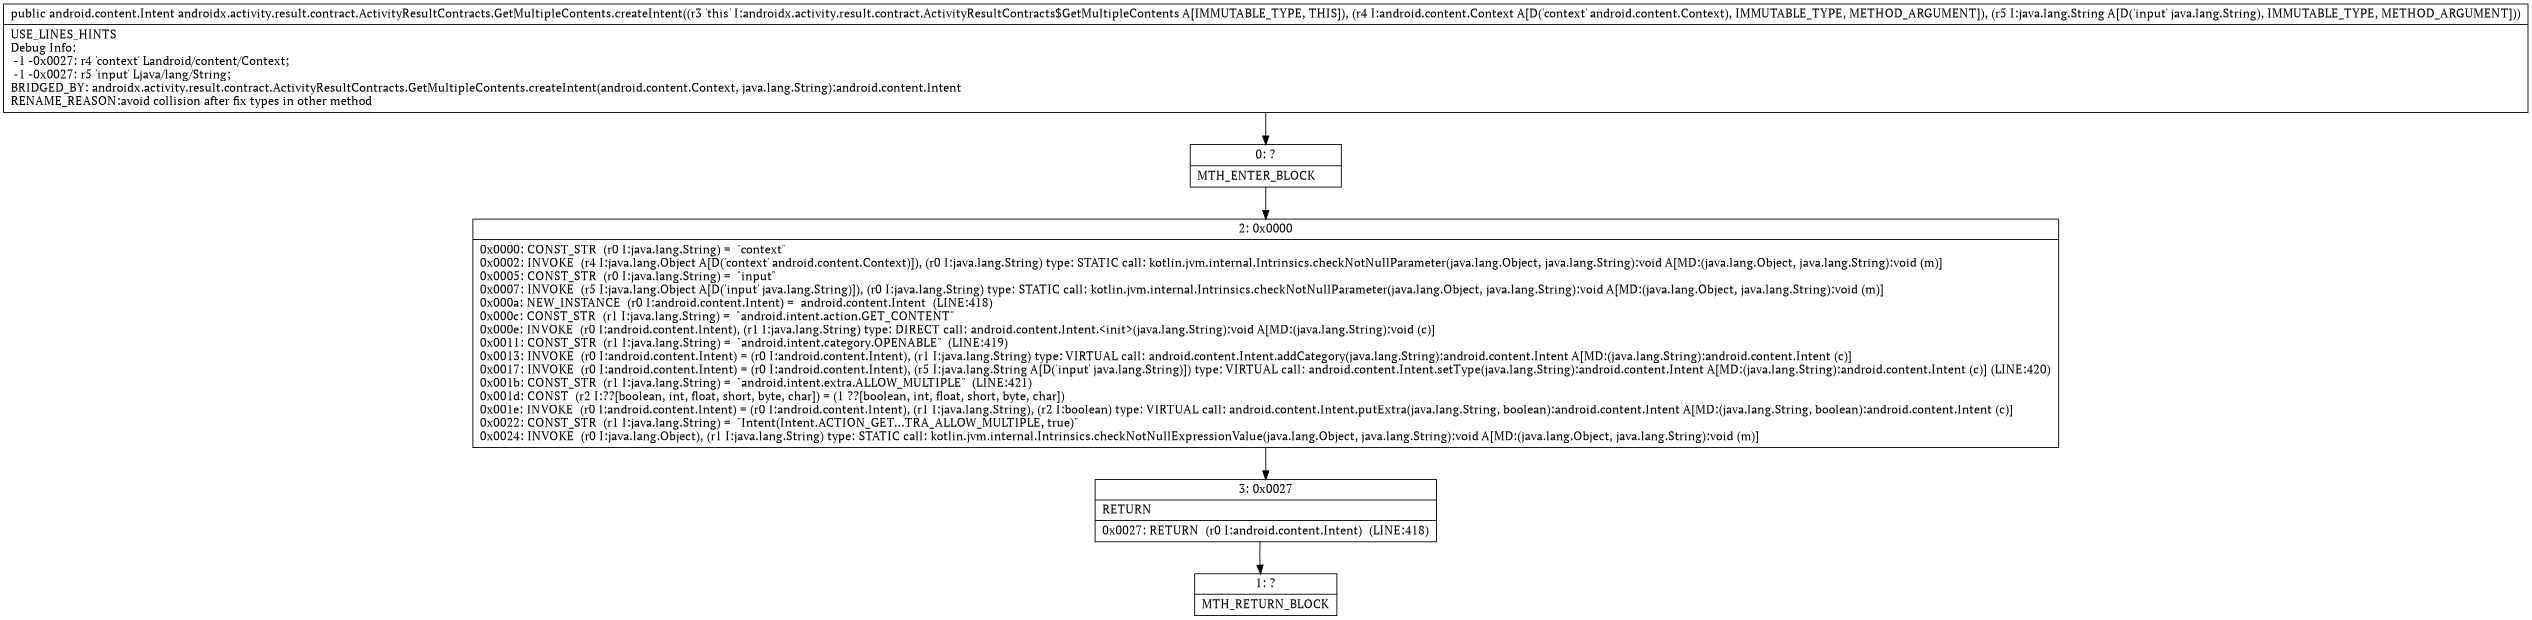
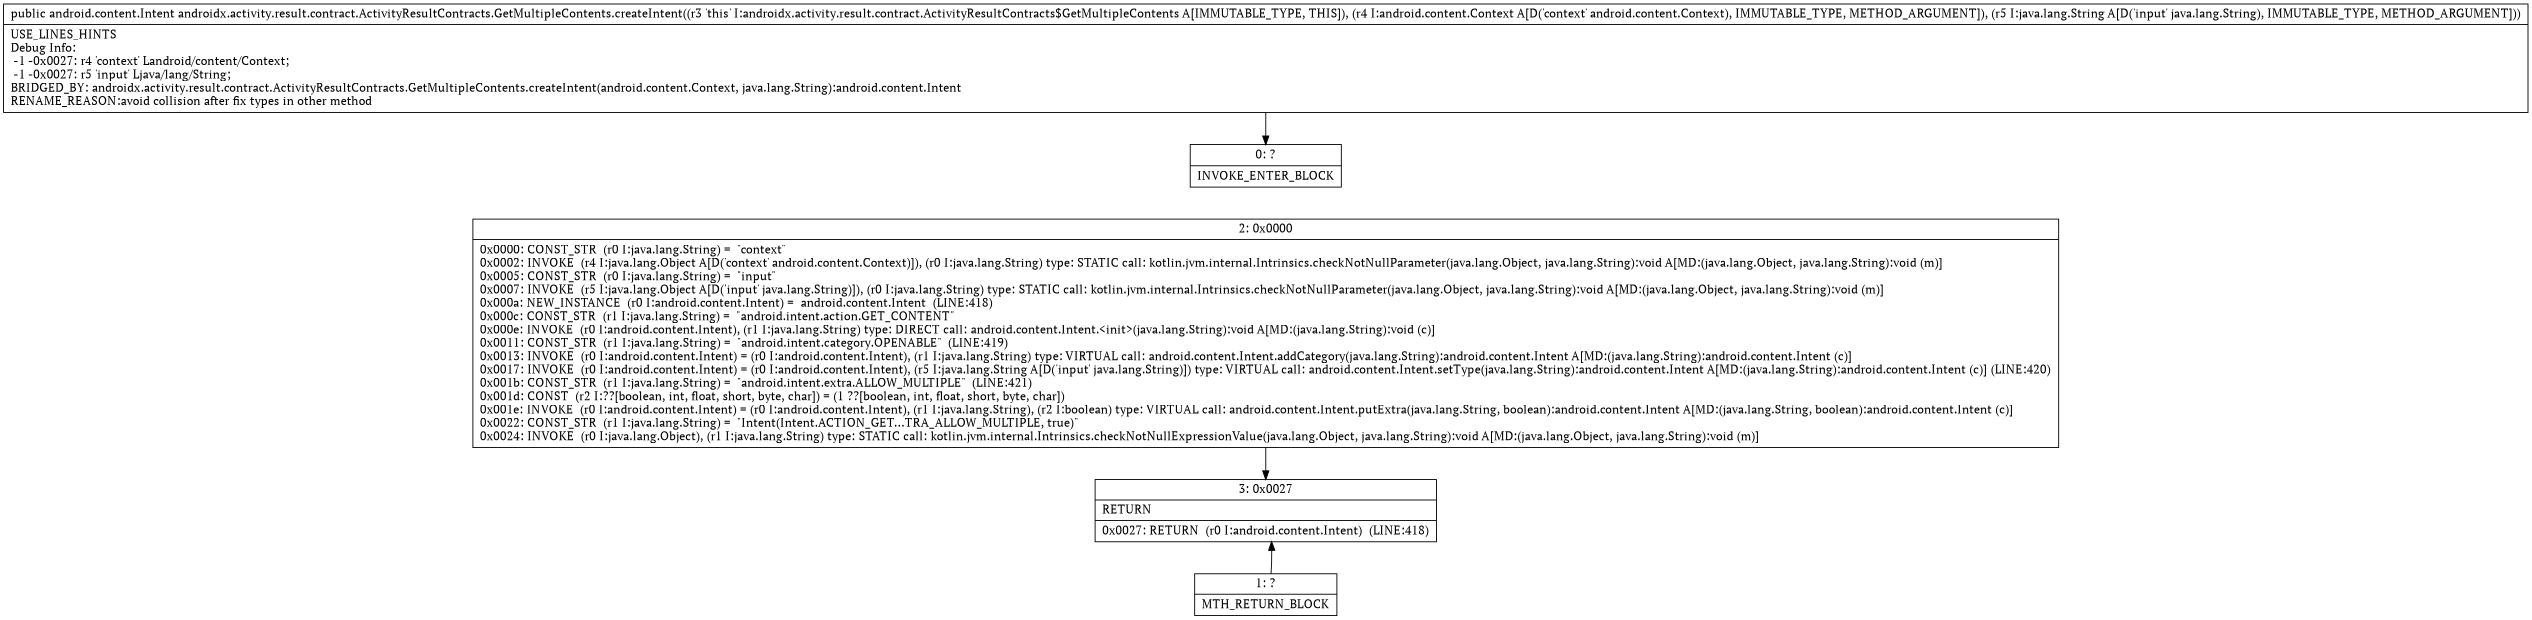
(1256, 176) -> (1266, 176)
(1266, 199) -> none
(1260, 553) -> (1272, 562)
